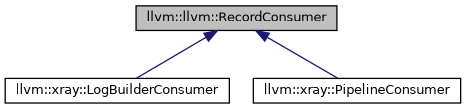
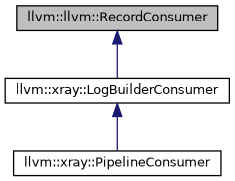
(303, 58) -> (117, 134)
